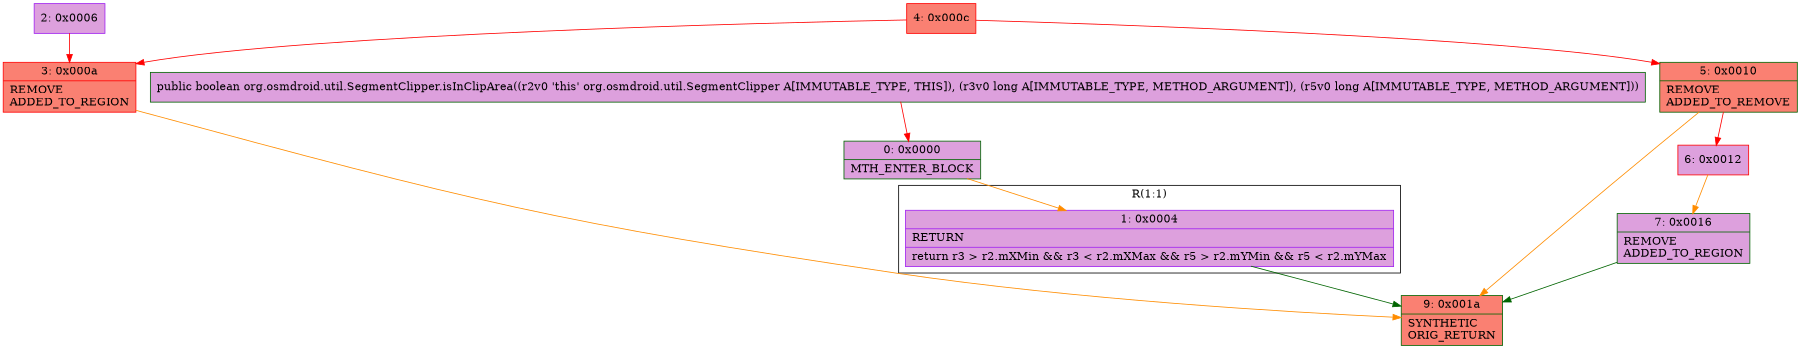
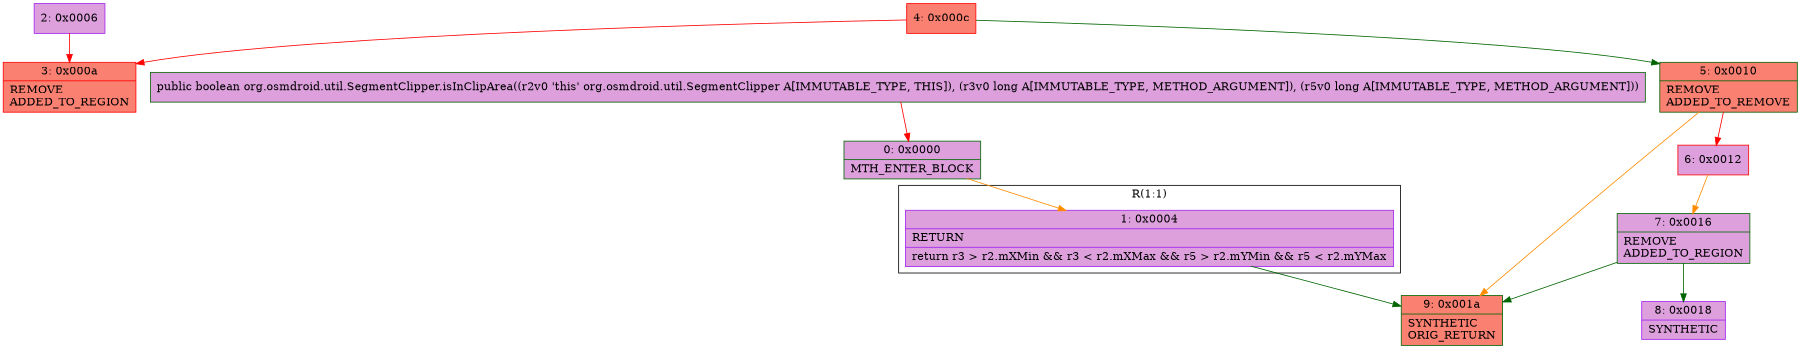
(1314, 34) -> (1314, 34)
(758, 252) -> none
none -> (1684, 320)
